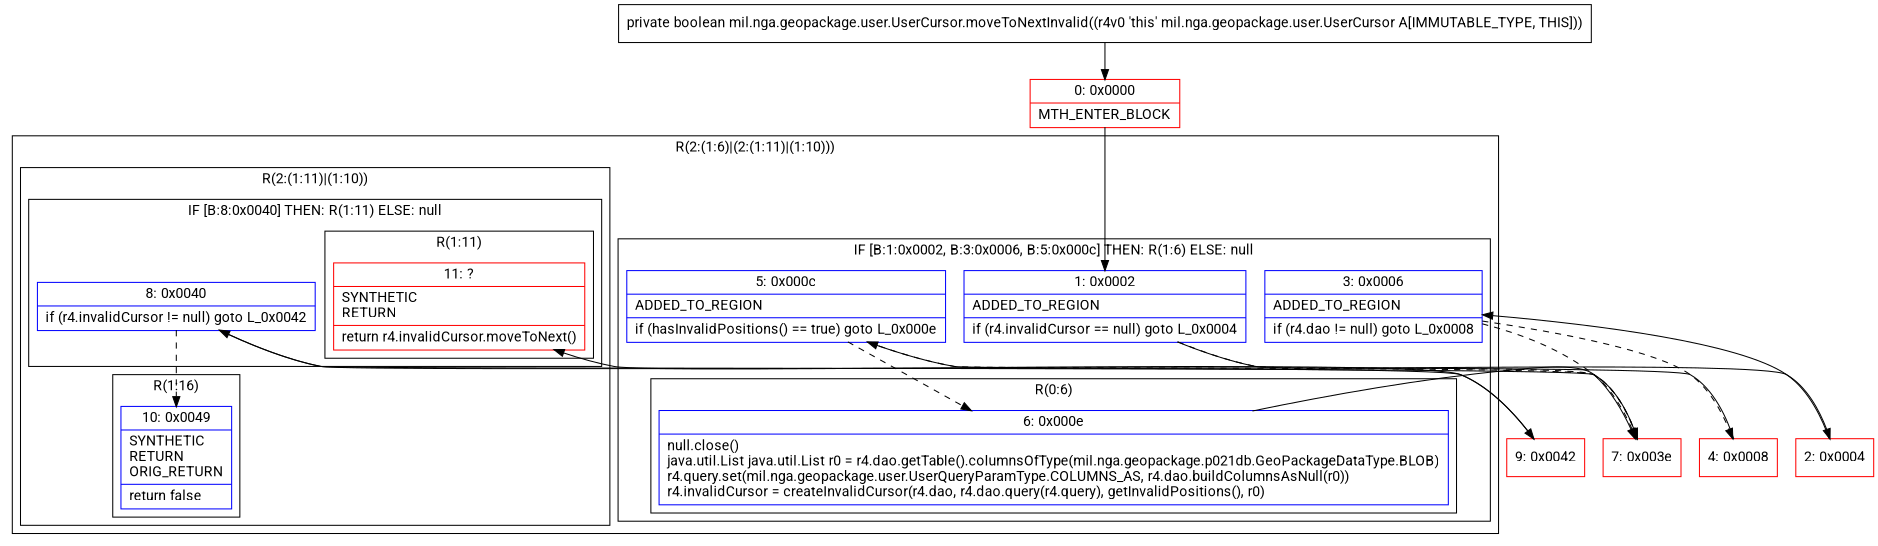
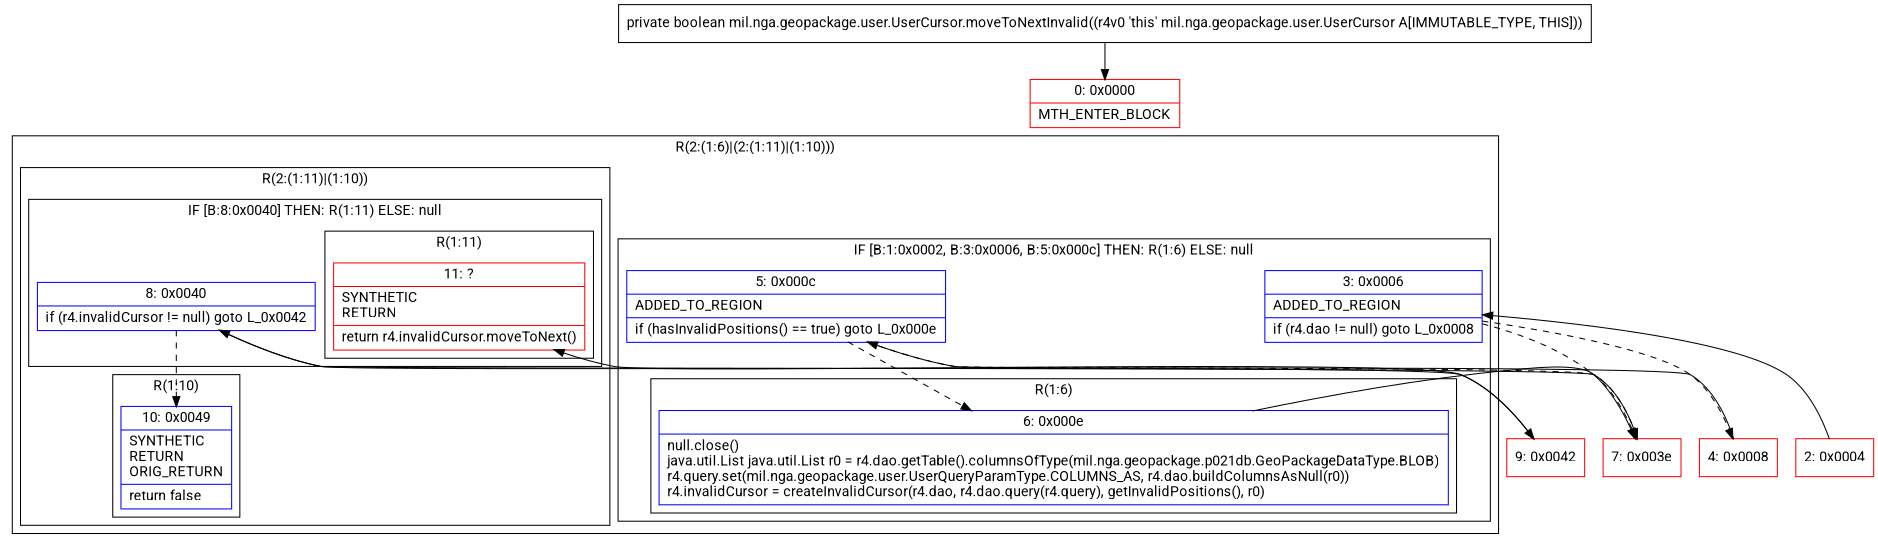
(1105, 306) -> none
(176, 386) -> (176, 386)
(1054, 391) -> (1054, 391)
